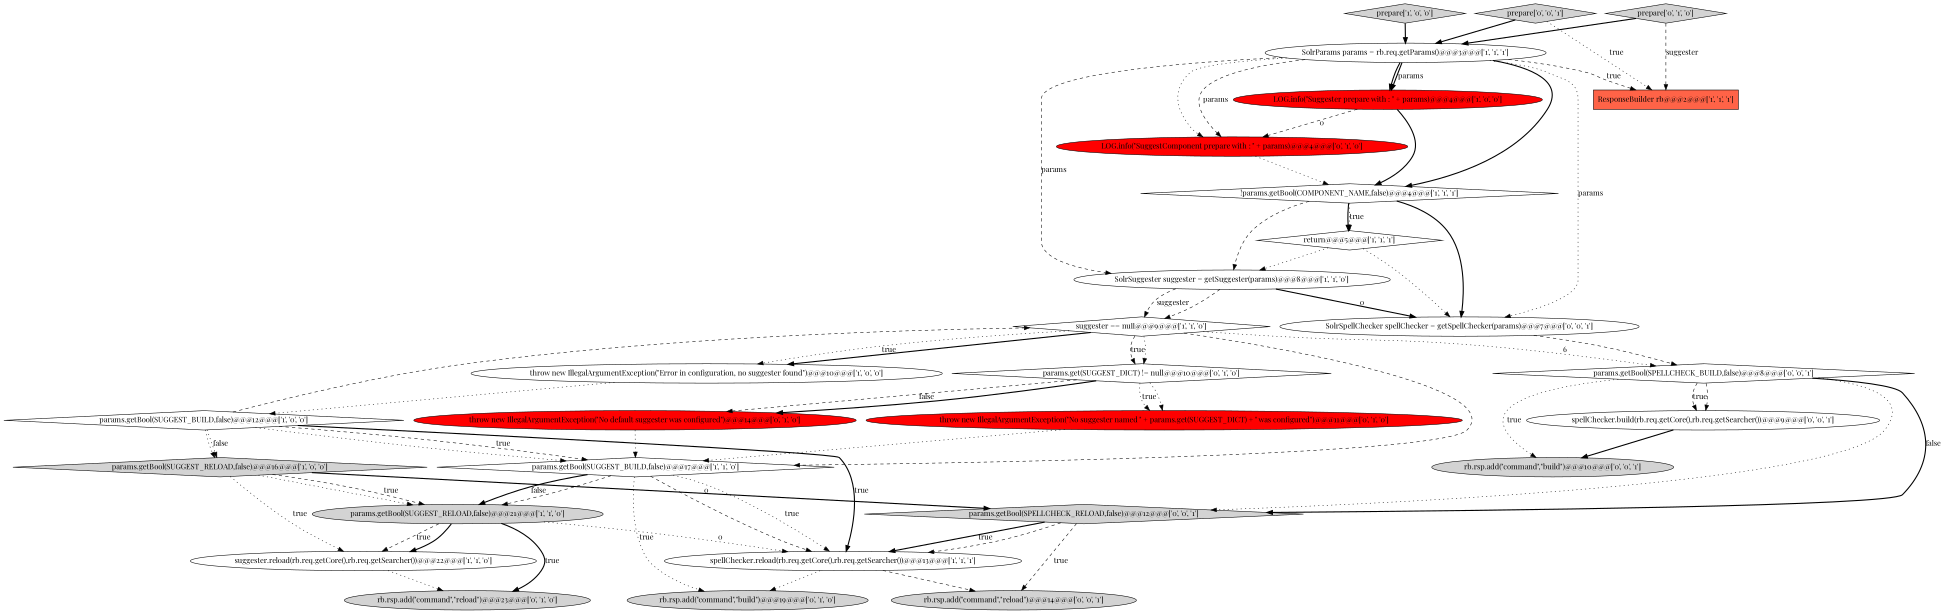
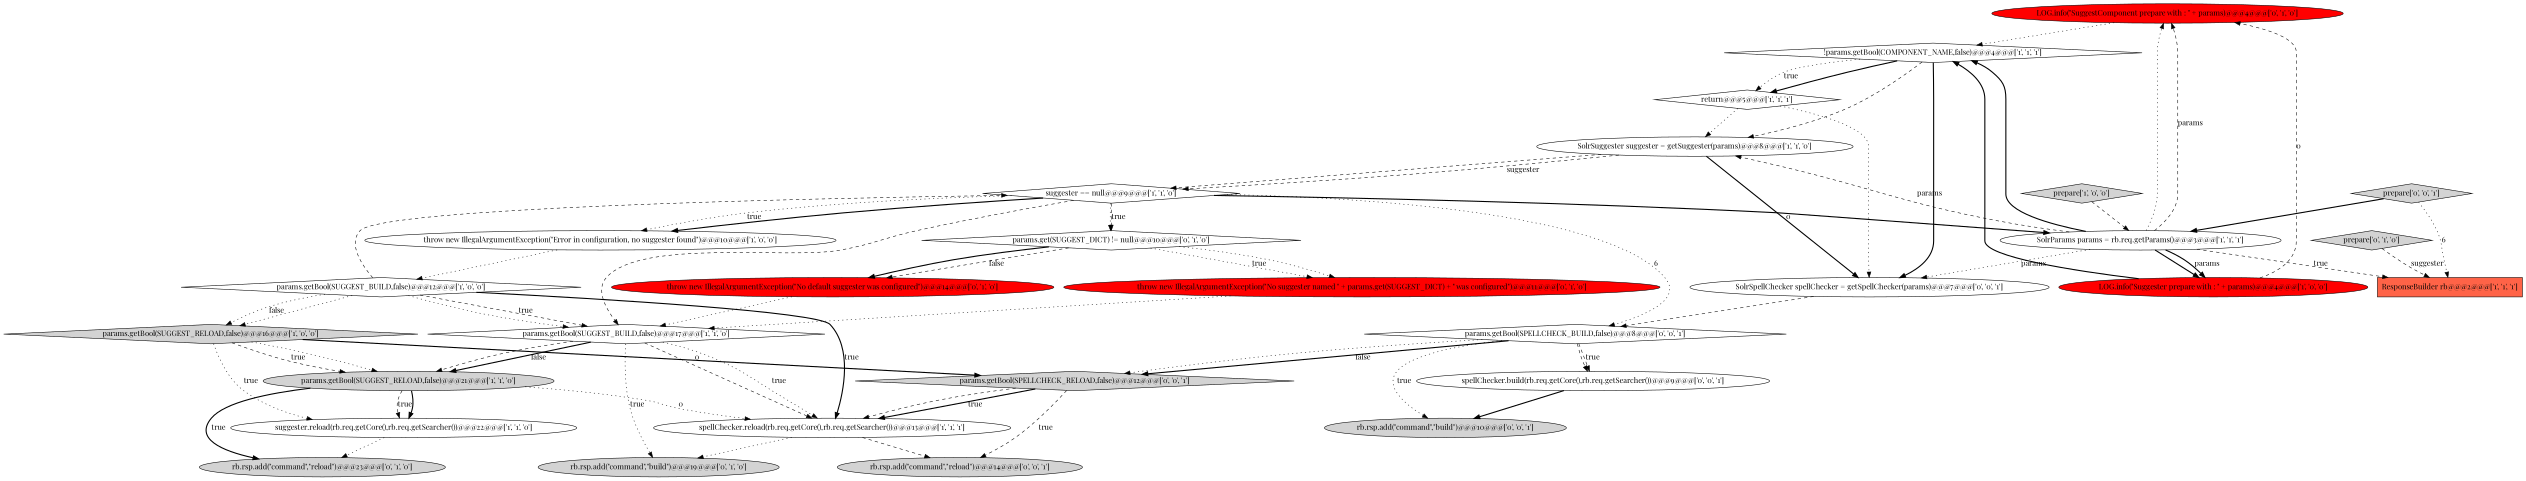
(1405, 30) -> (2108, 215)
(1552, 31) -> (1629, 206)
(1617, 53) -> (2444, 240)
